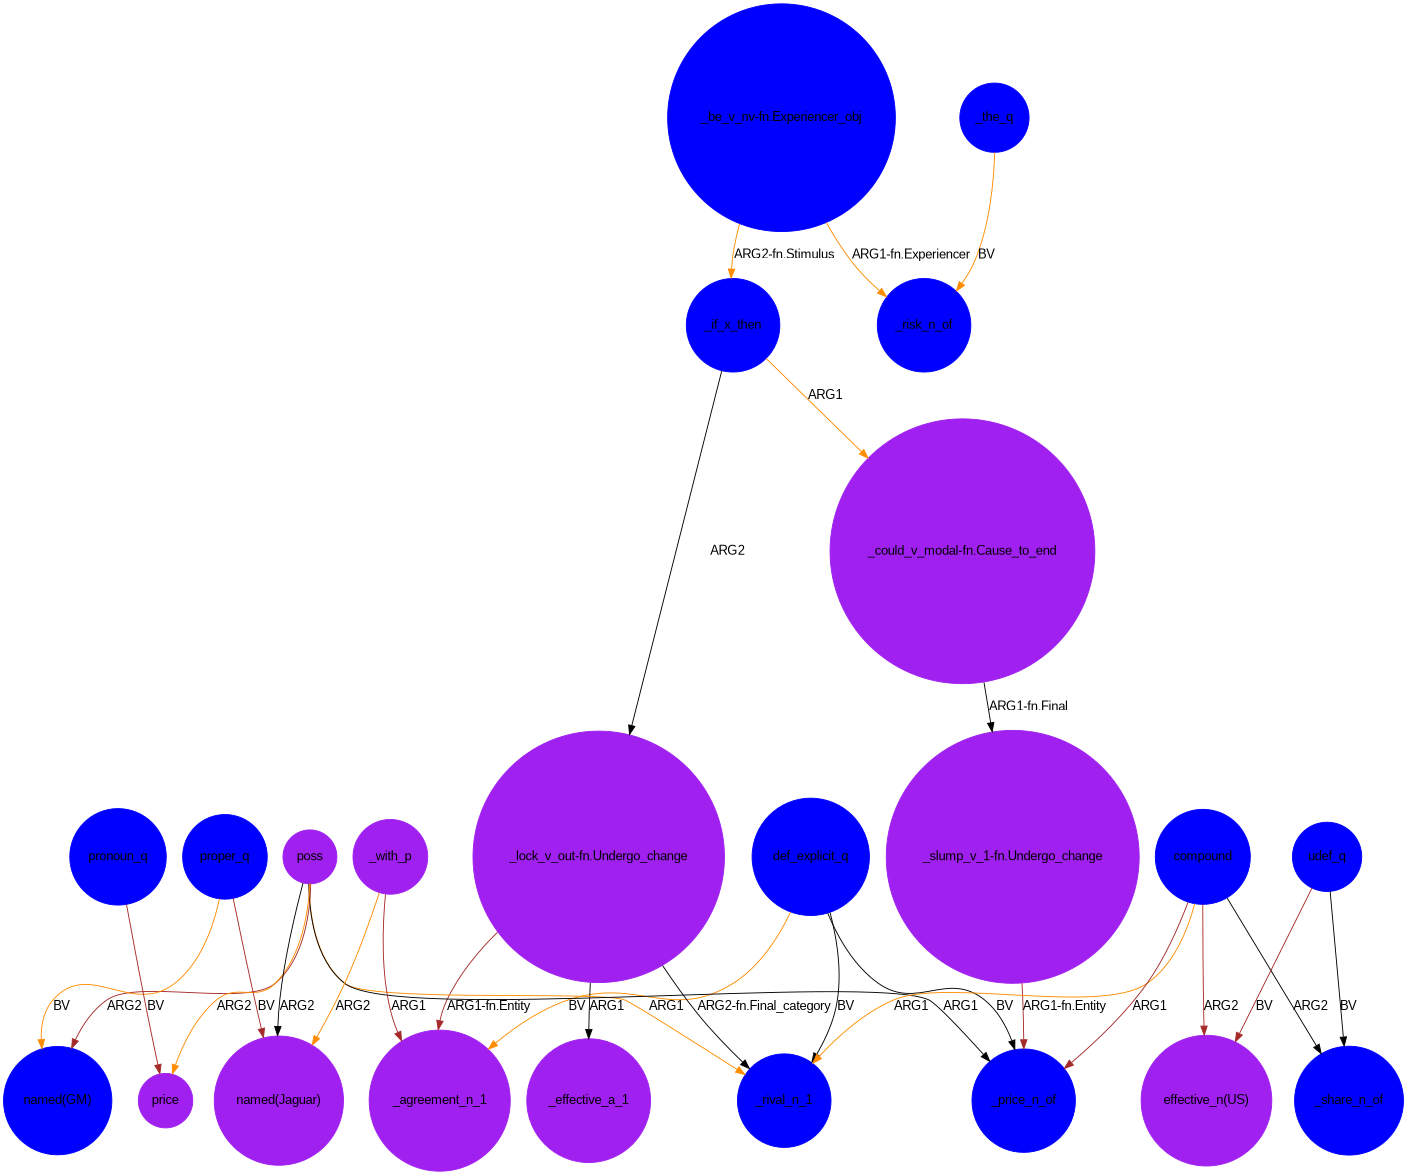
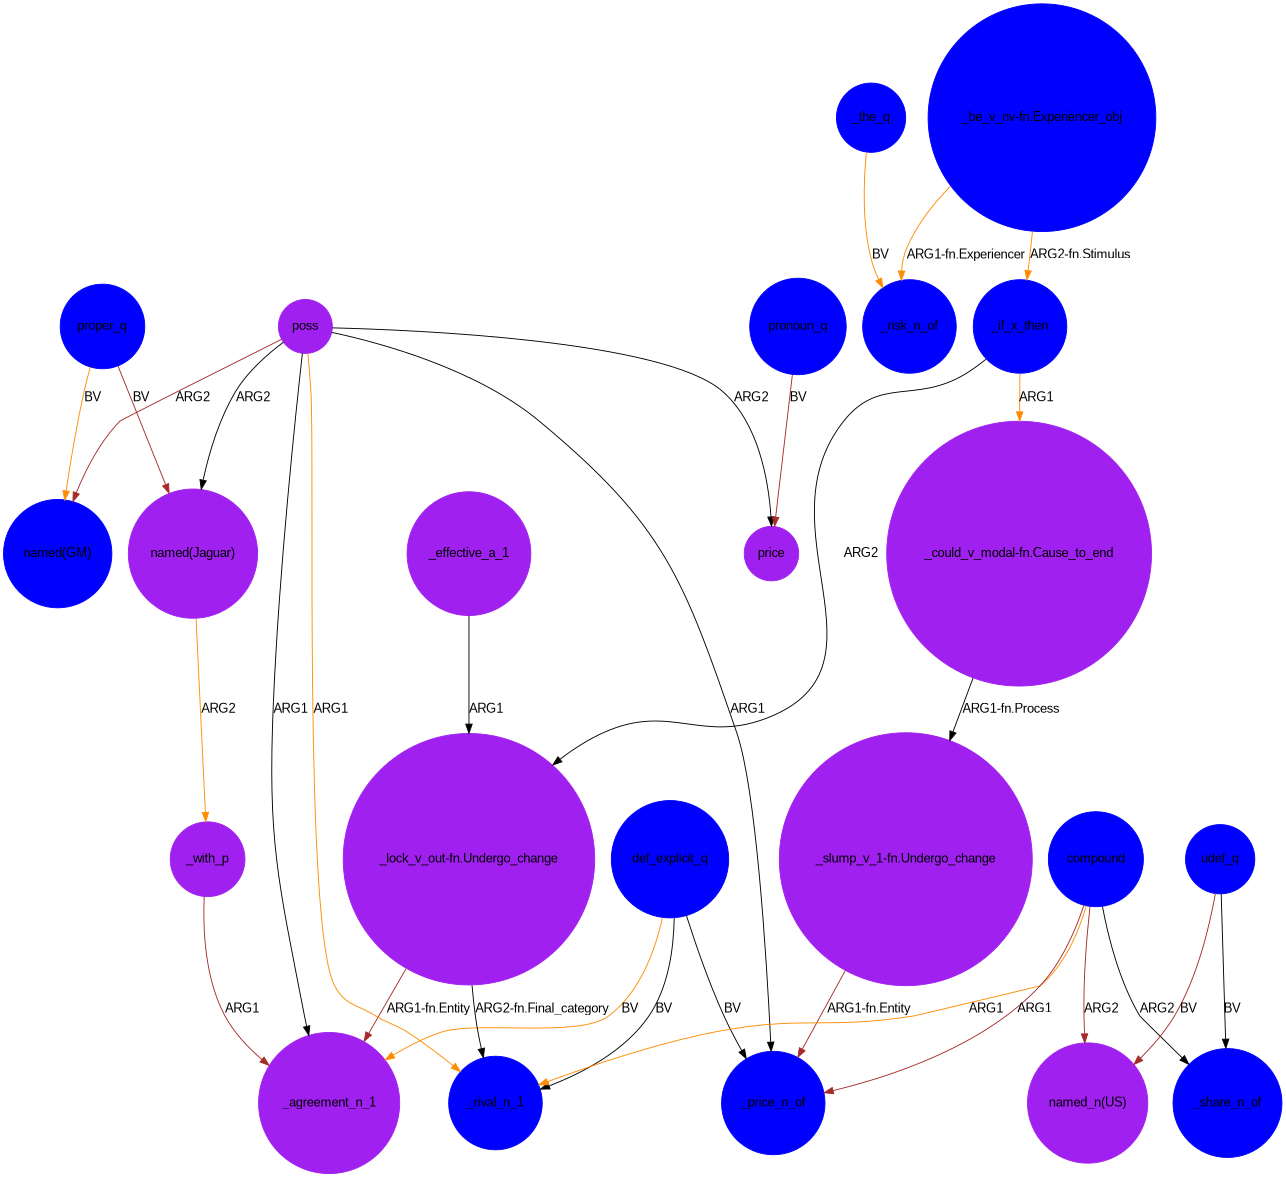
none -> (274, 691)
(1029, 707) -> (1011, 709)
(352, 967) -> (201, 715)
(214, 1002) -> (600, 350)
(589, 1006) -> (469, 670)
(1206, 1101) -> (1088, 1103)
